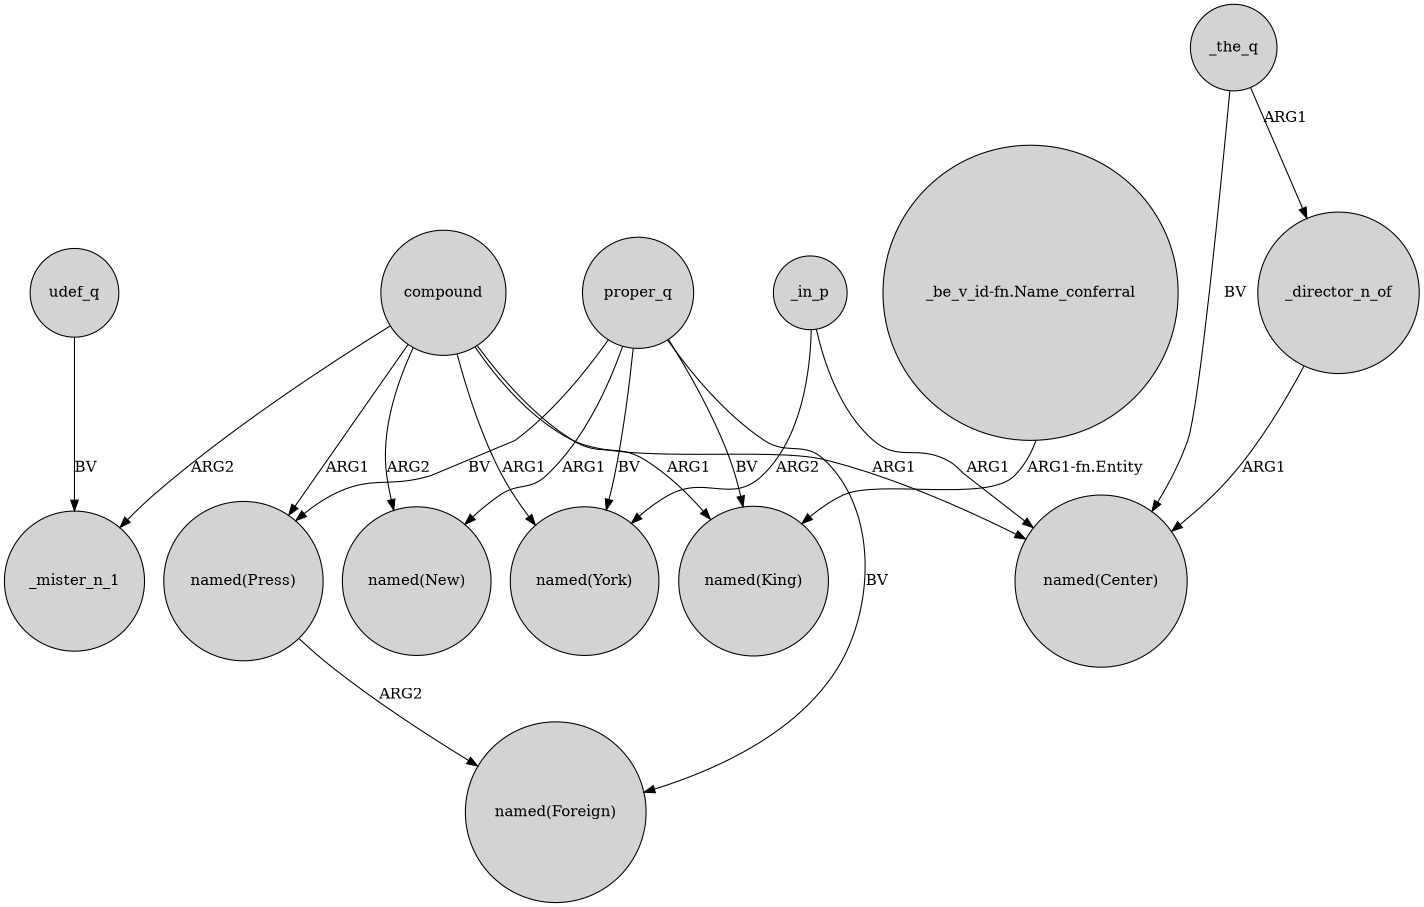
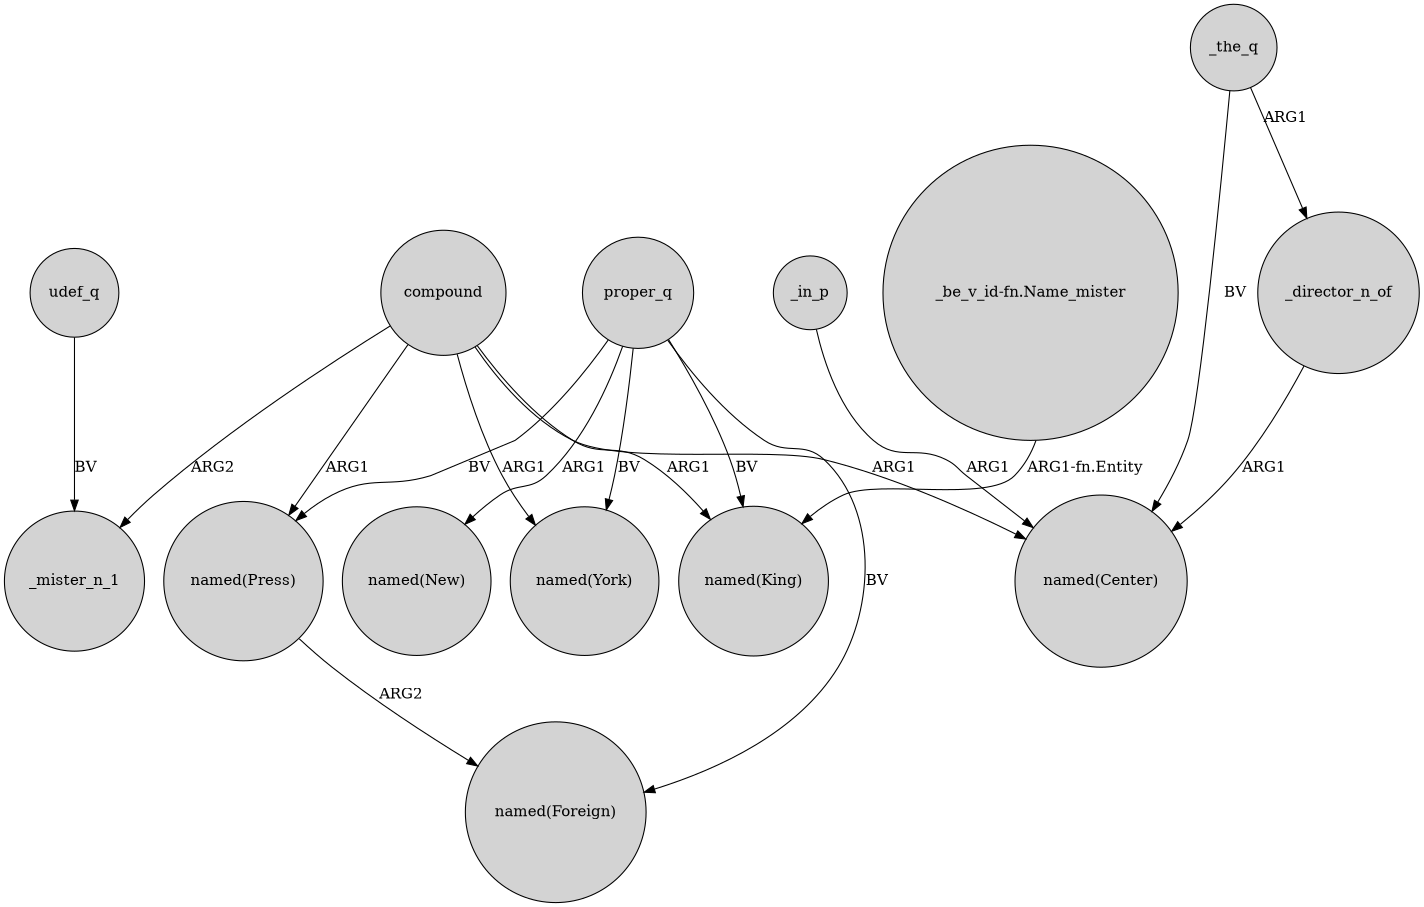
(1031, 293) -> (1031, 293)
(389, 422) -> none
(770, 467) -> none
